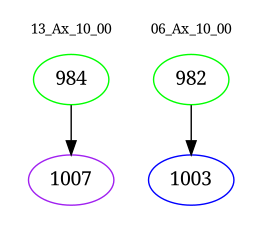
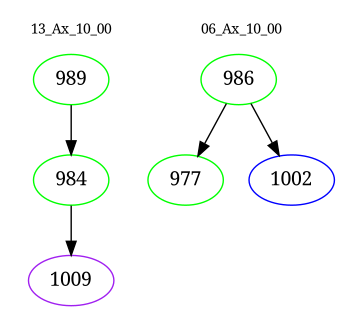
none -> (71, 80)
(191, 80) -> (239, 80)
(71, 180) -> (71, 281)
none -> (186, 180)
(191, 180) -> (292, 180)
